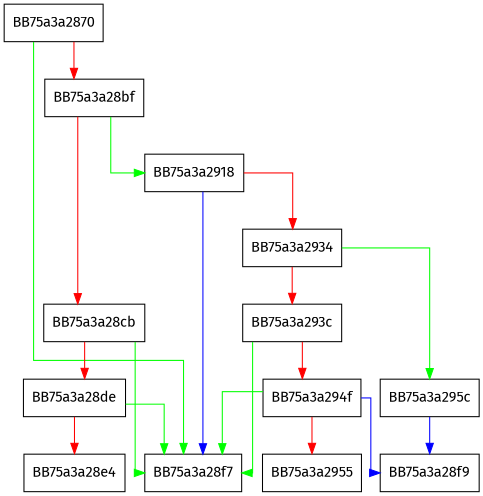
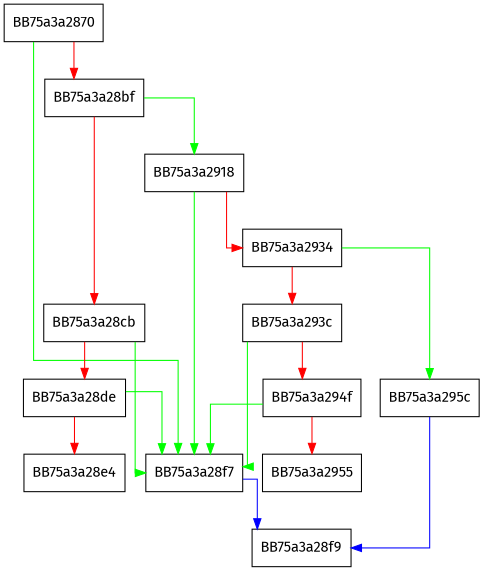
(203, 318) -> (194, 318)
(371, 431) -> (257, 492)
